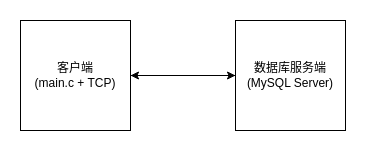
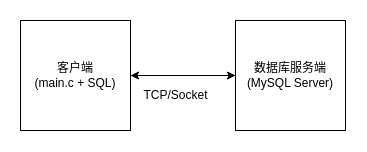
(76, 76) -> (76, 76)
none -> (176, 96)
